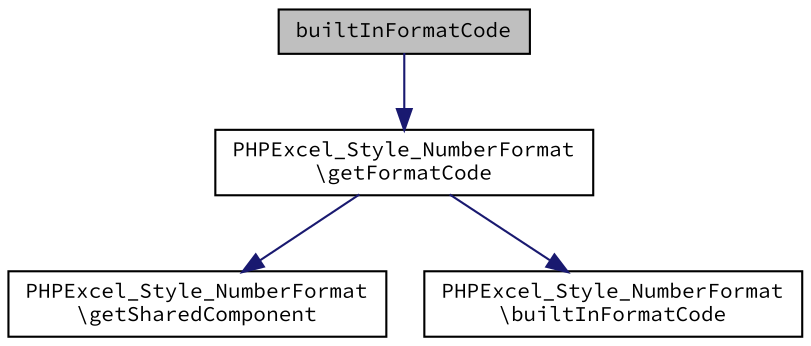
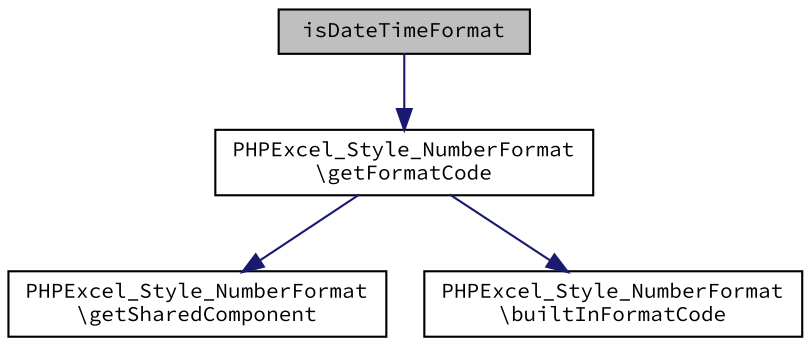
(404, 32) -> (404, 32)
